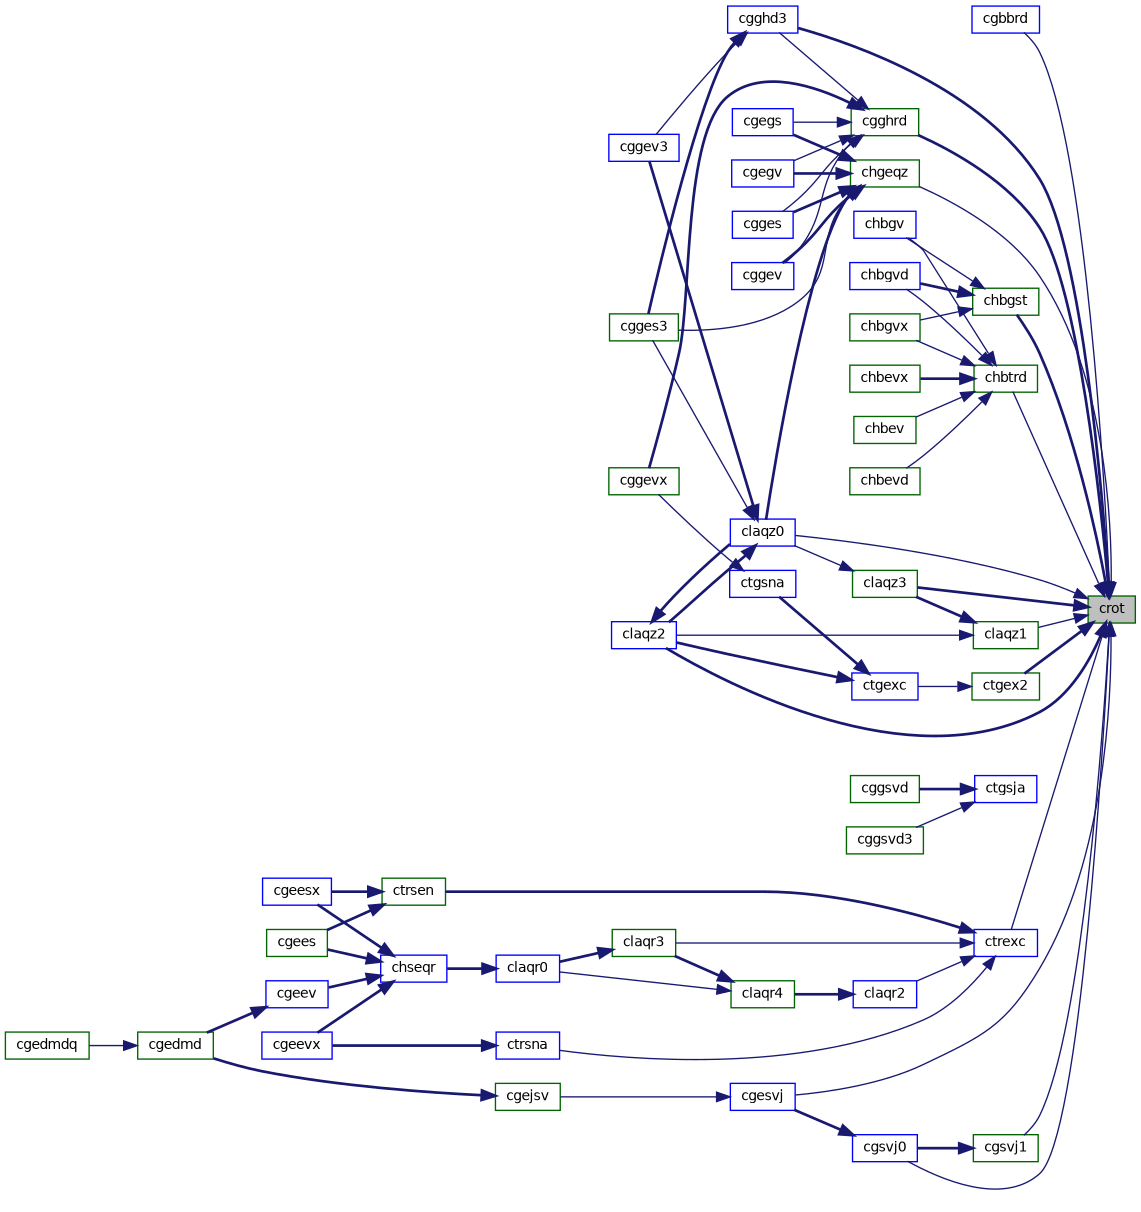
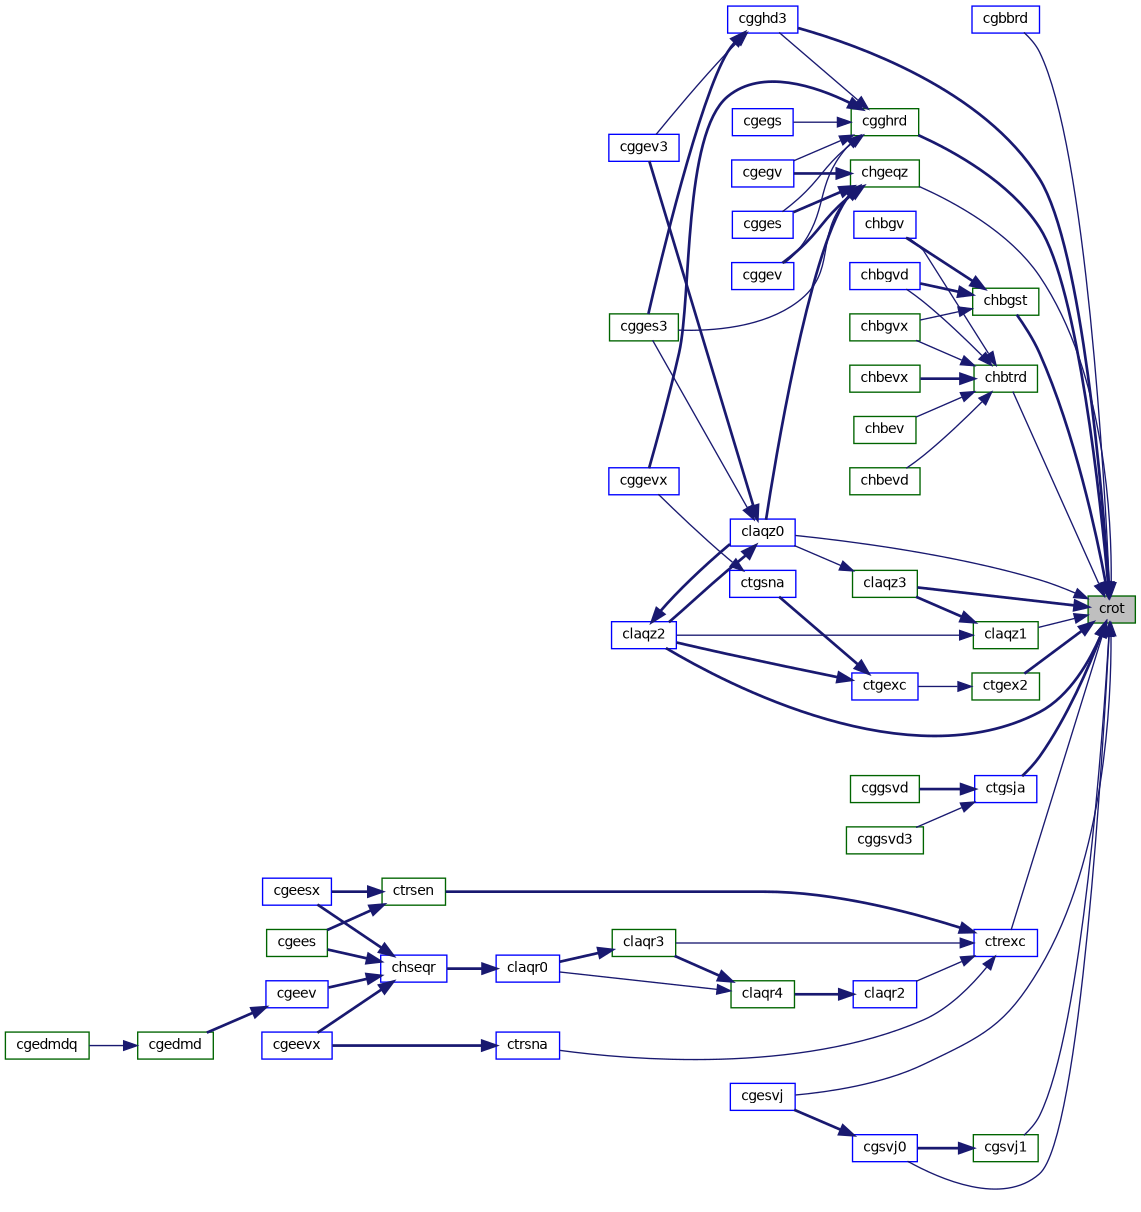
(814, 143) -> none
(939, 259) -> (939, 259)
(644, 481) -> (644, 481)
none -> (1068, 709)
(528, 1097) -> none
